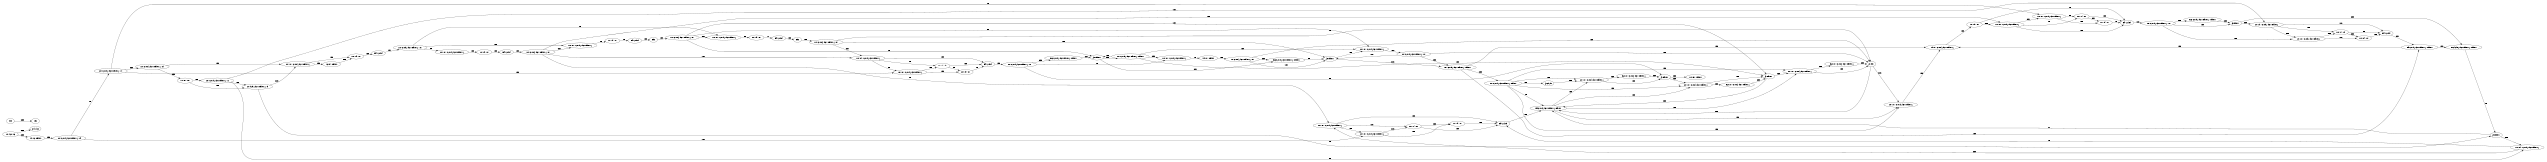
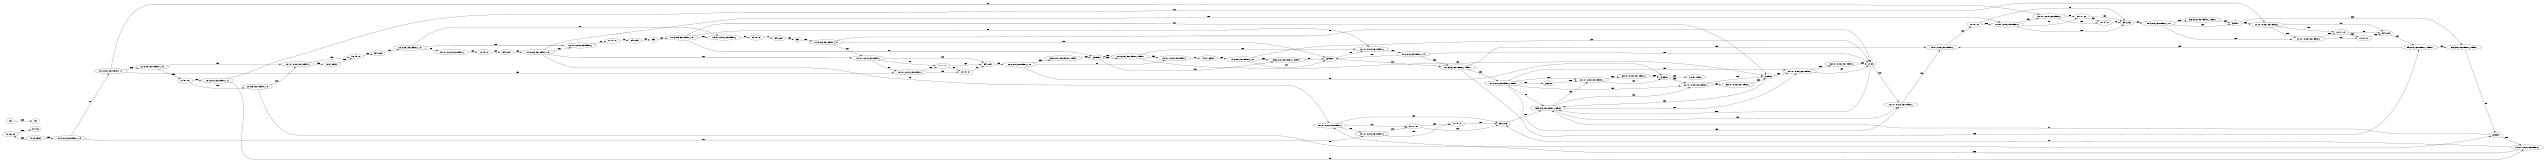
(237, 84) -> none
(22, 136) -> (21, 139)
